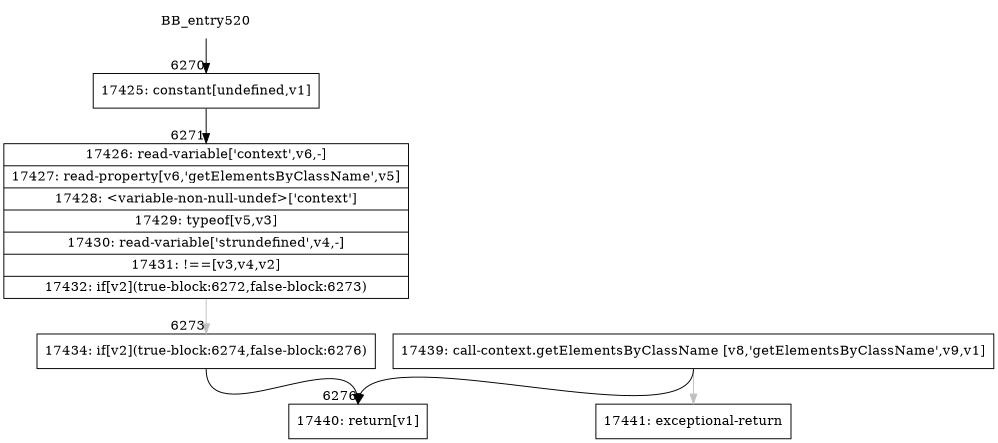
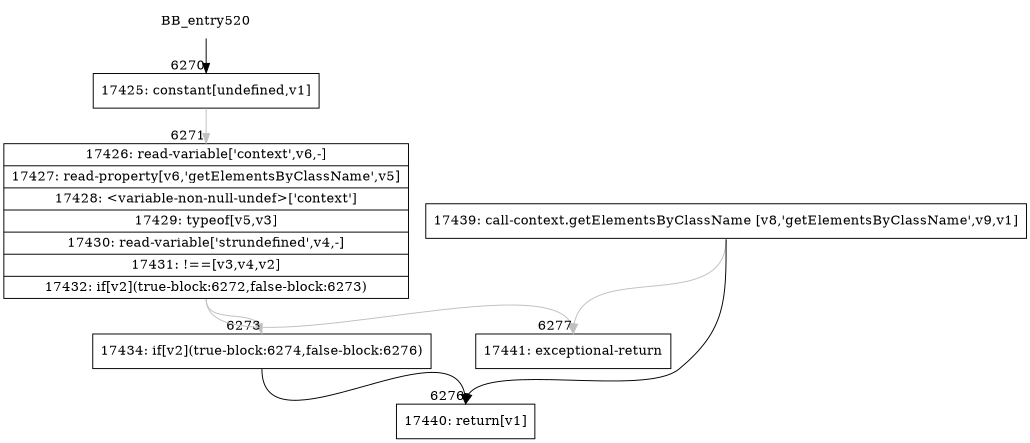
(206, 121) -> (206, 121)
none -> (385, 317)
